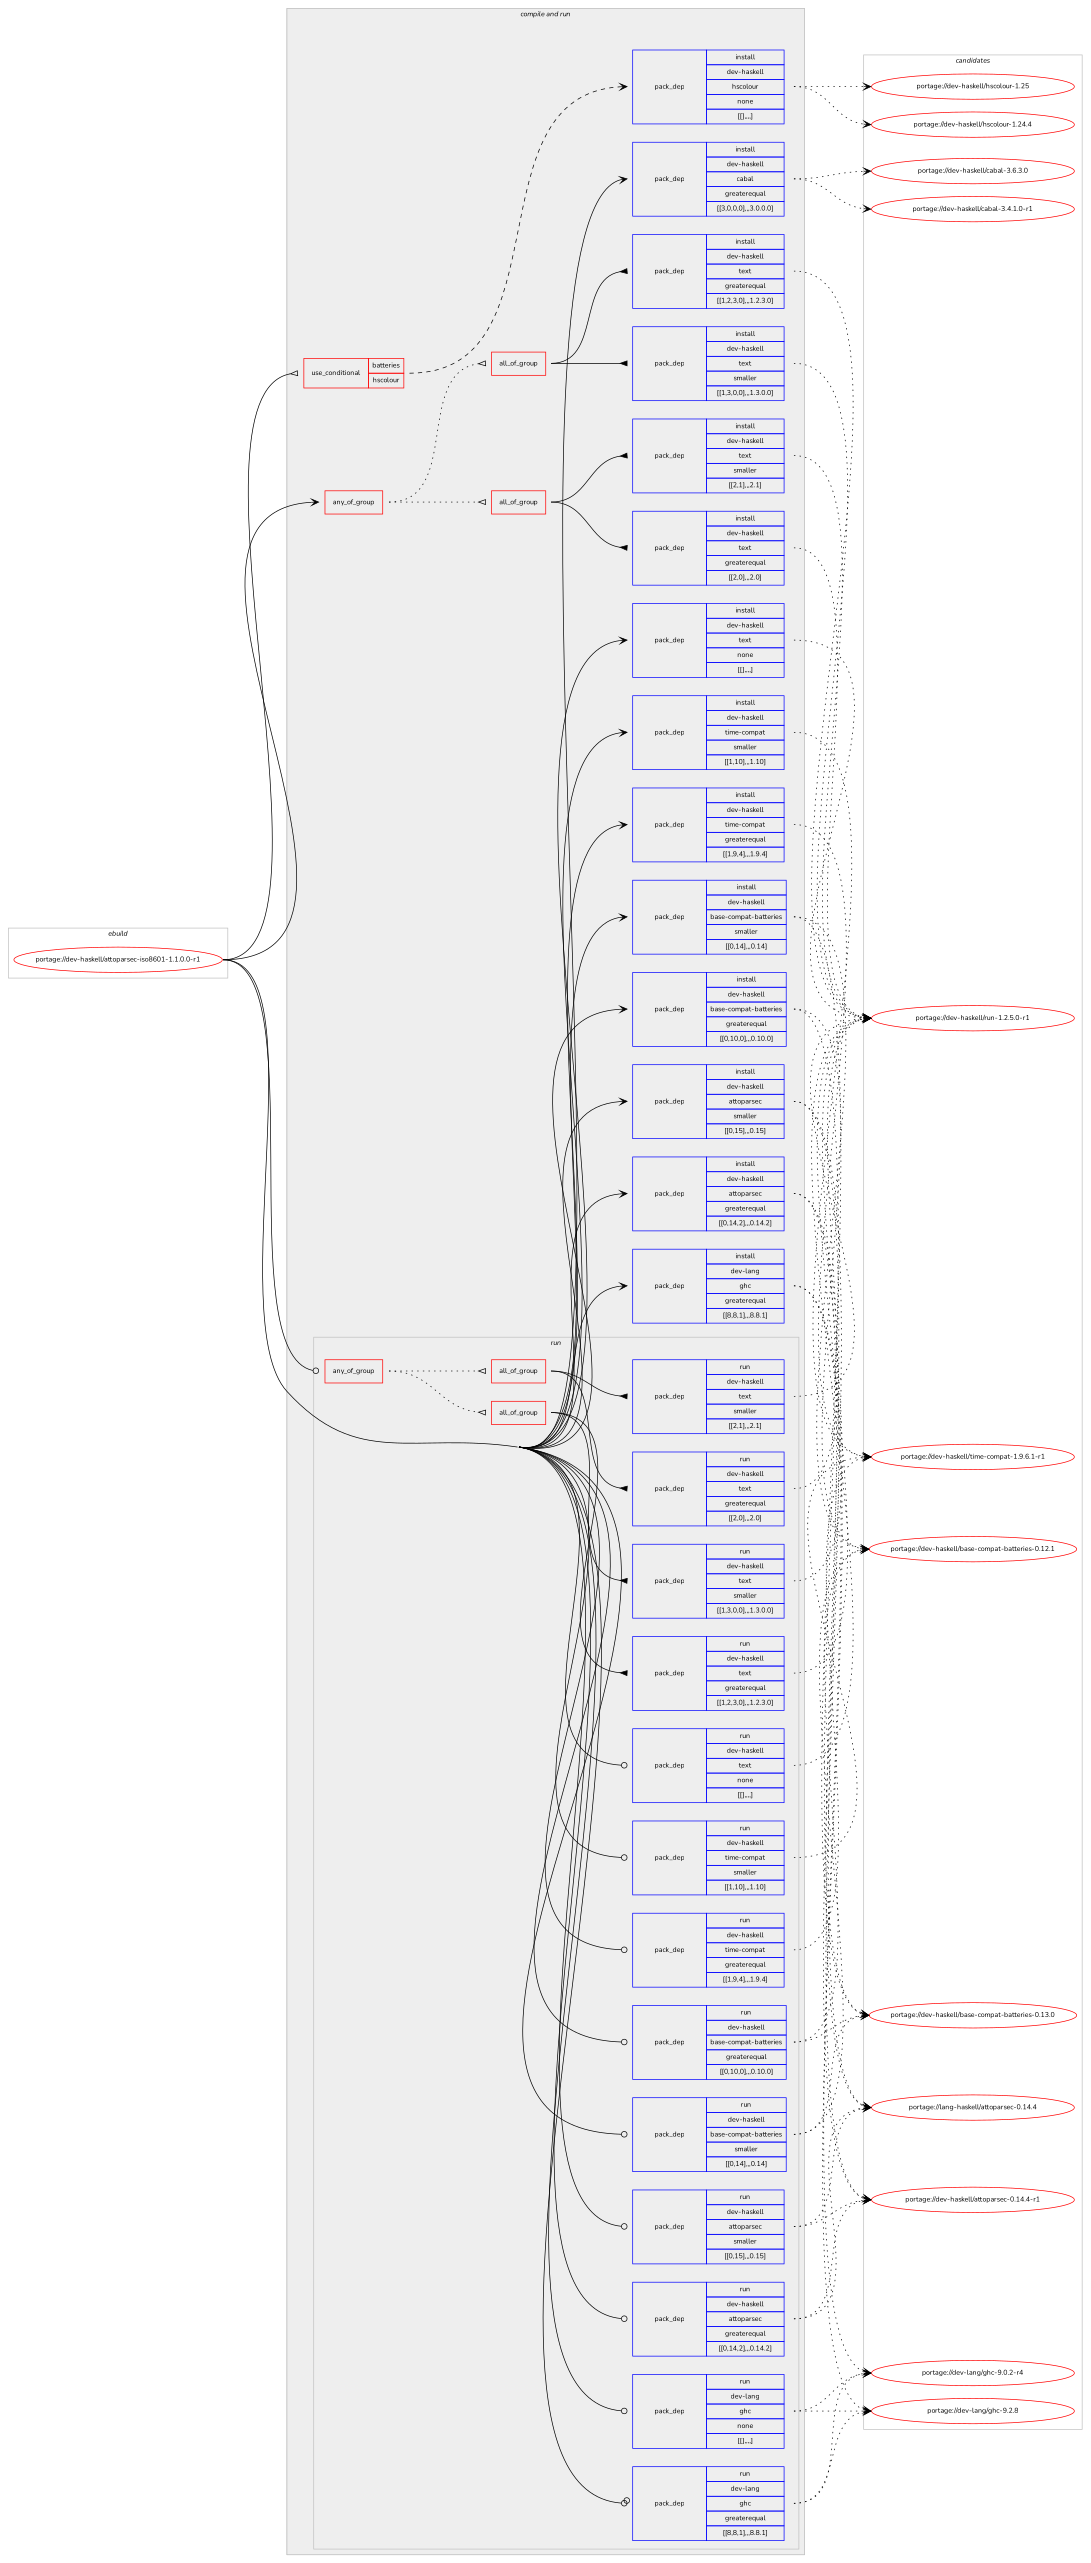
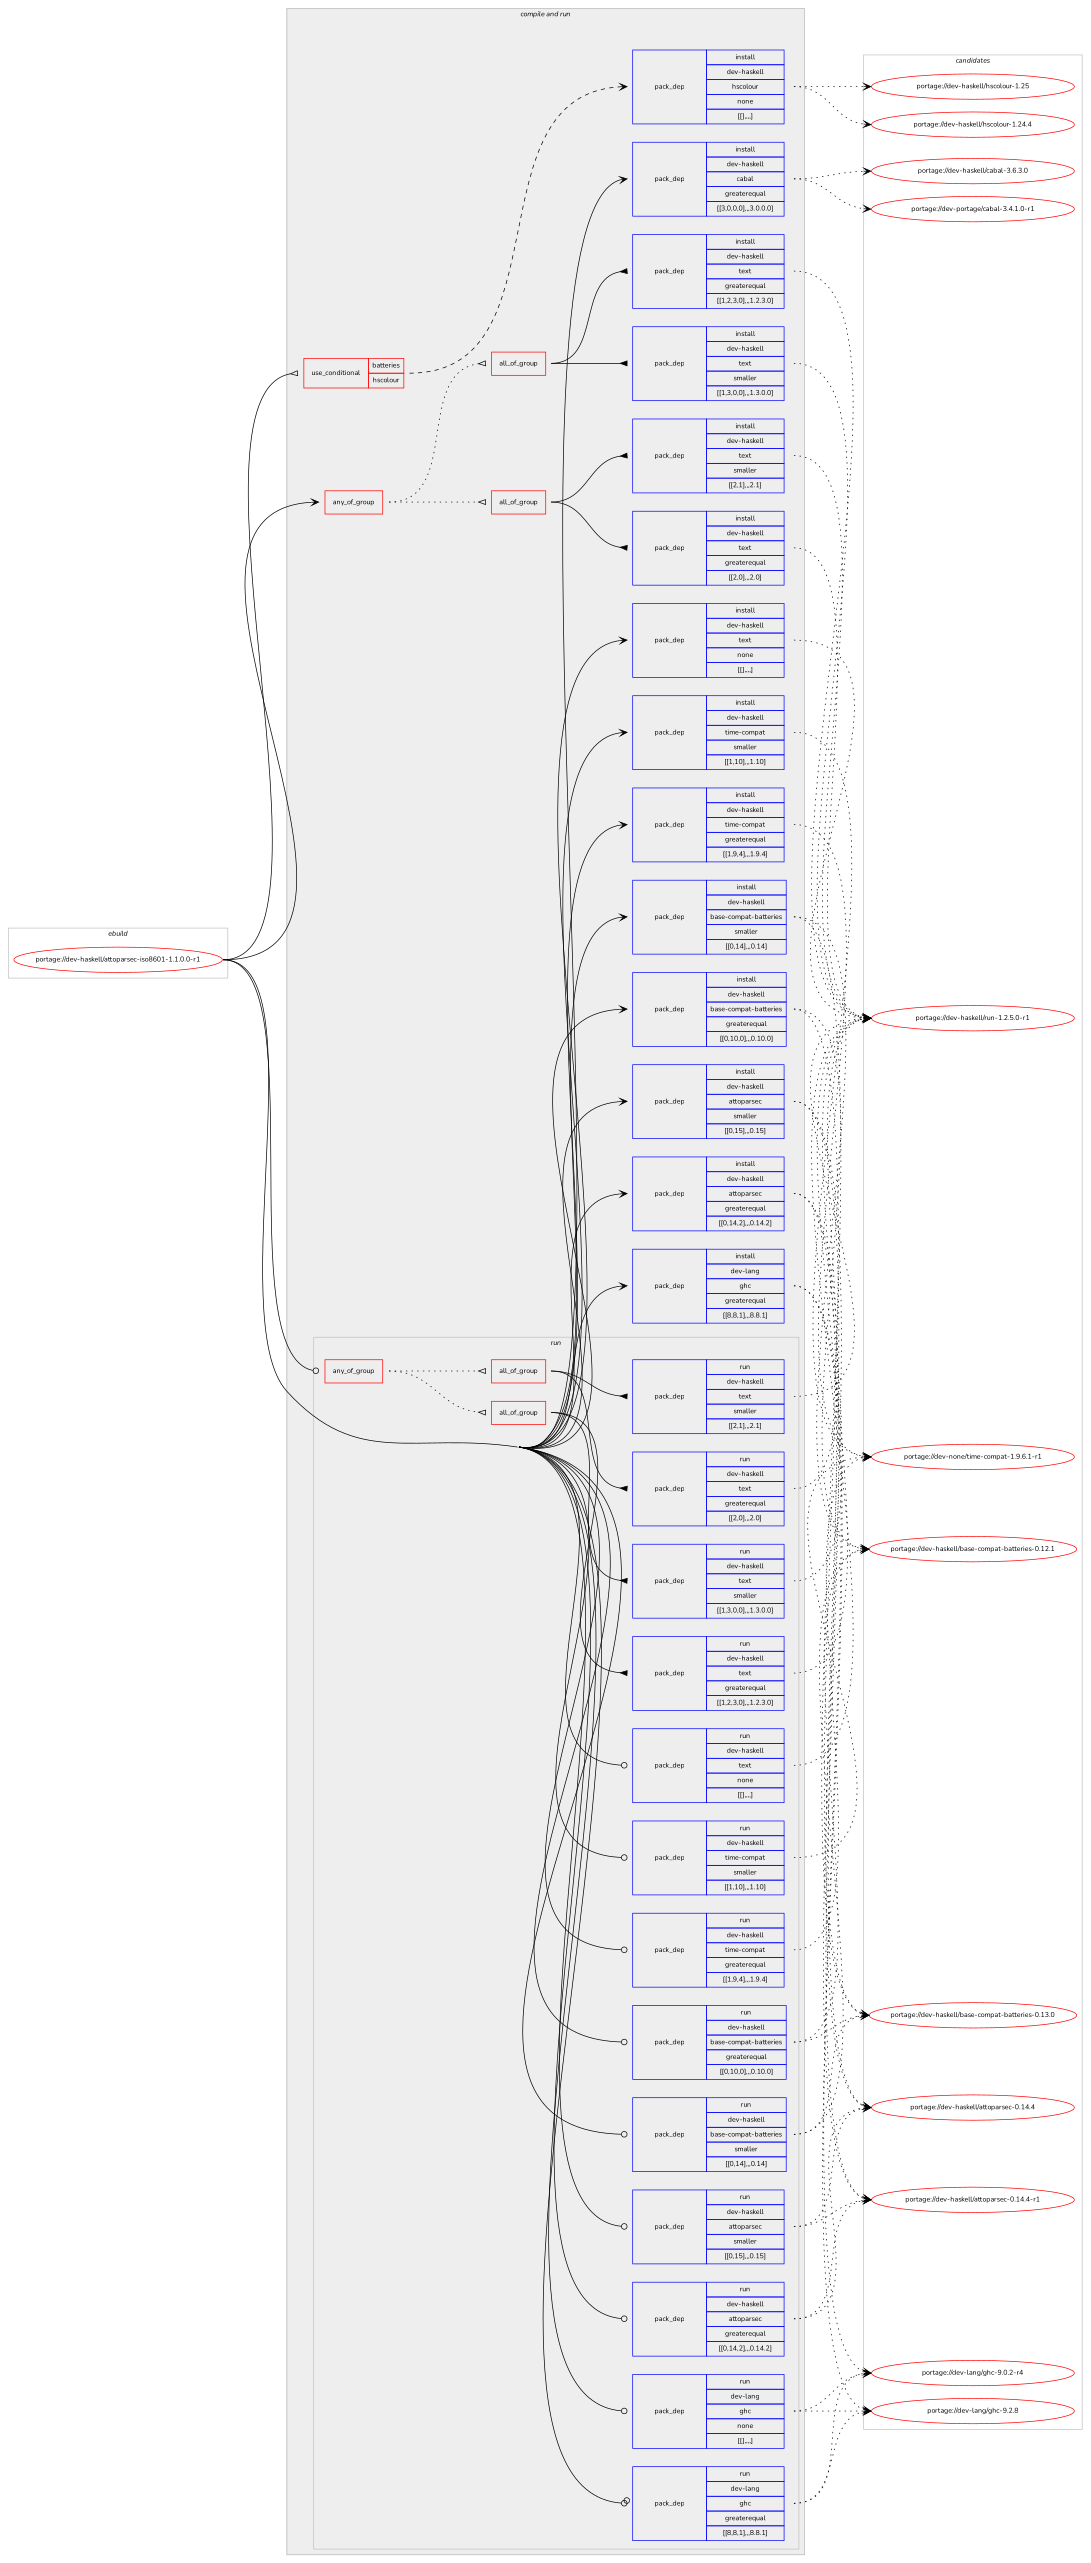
(973, 209) -> (973, 209)
(973, 1457) -> (973, 1457)
(973, 2108) -> (973, 2108)
